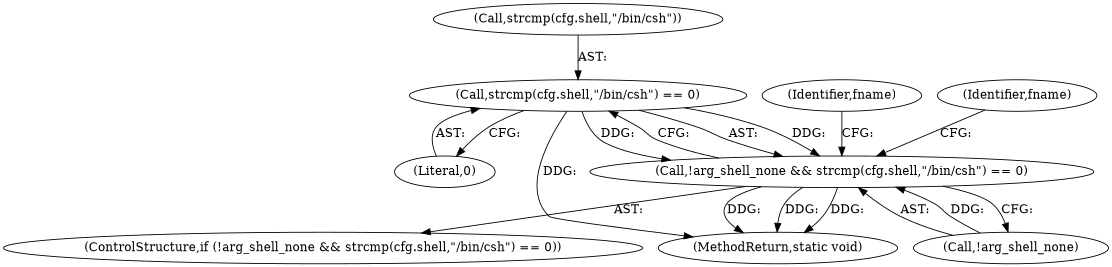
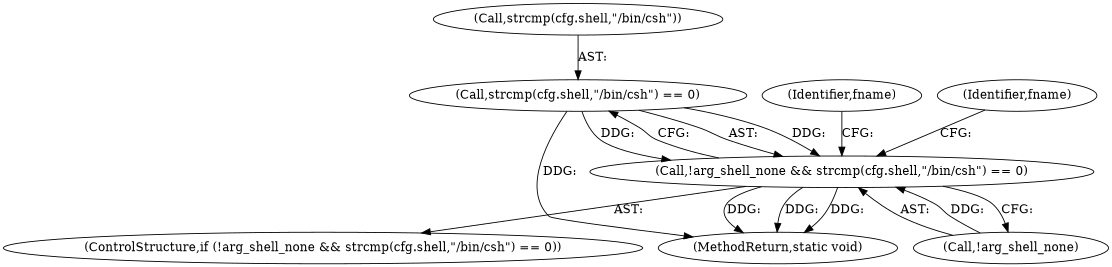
(445, 172) -> none
